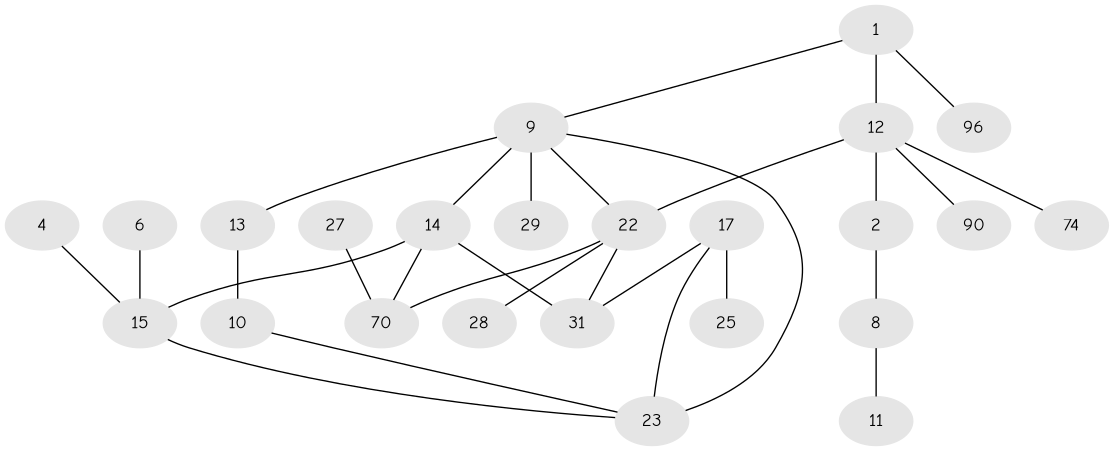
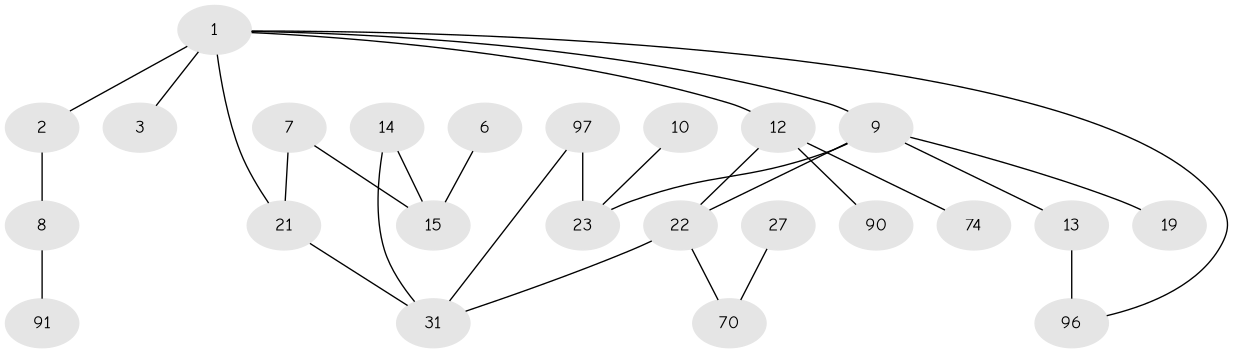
none -> (140, 128)
(482, 176) -> none
(876, 177) -> (129, 79)
(42, 225) -> (289, 128)
none -> (284, 225)
(531, 225) -> (1170, 225)
(727, 225) -> (583, 128)
(407, 274) -> none
(238, 275) -> (1072, 275)
(479, 323) -> none
(727, 323) -> none
(389, 392) -> none
(876, 421) -> (42, 323)
